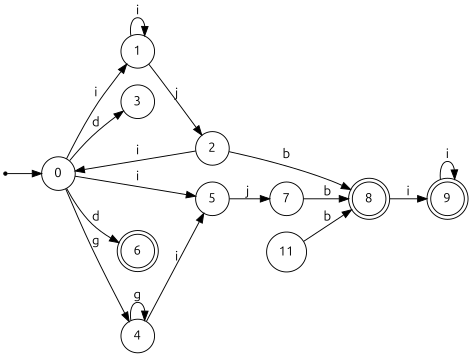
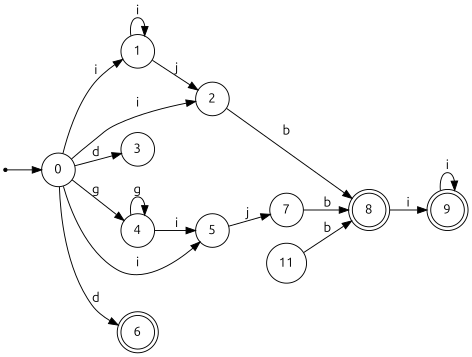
(140, 160) -> (124, 121)
